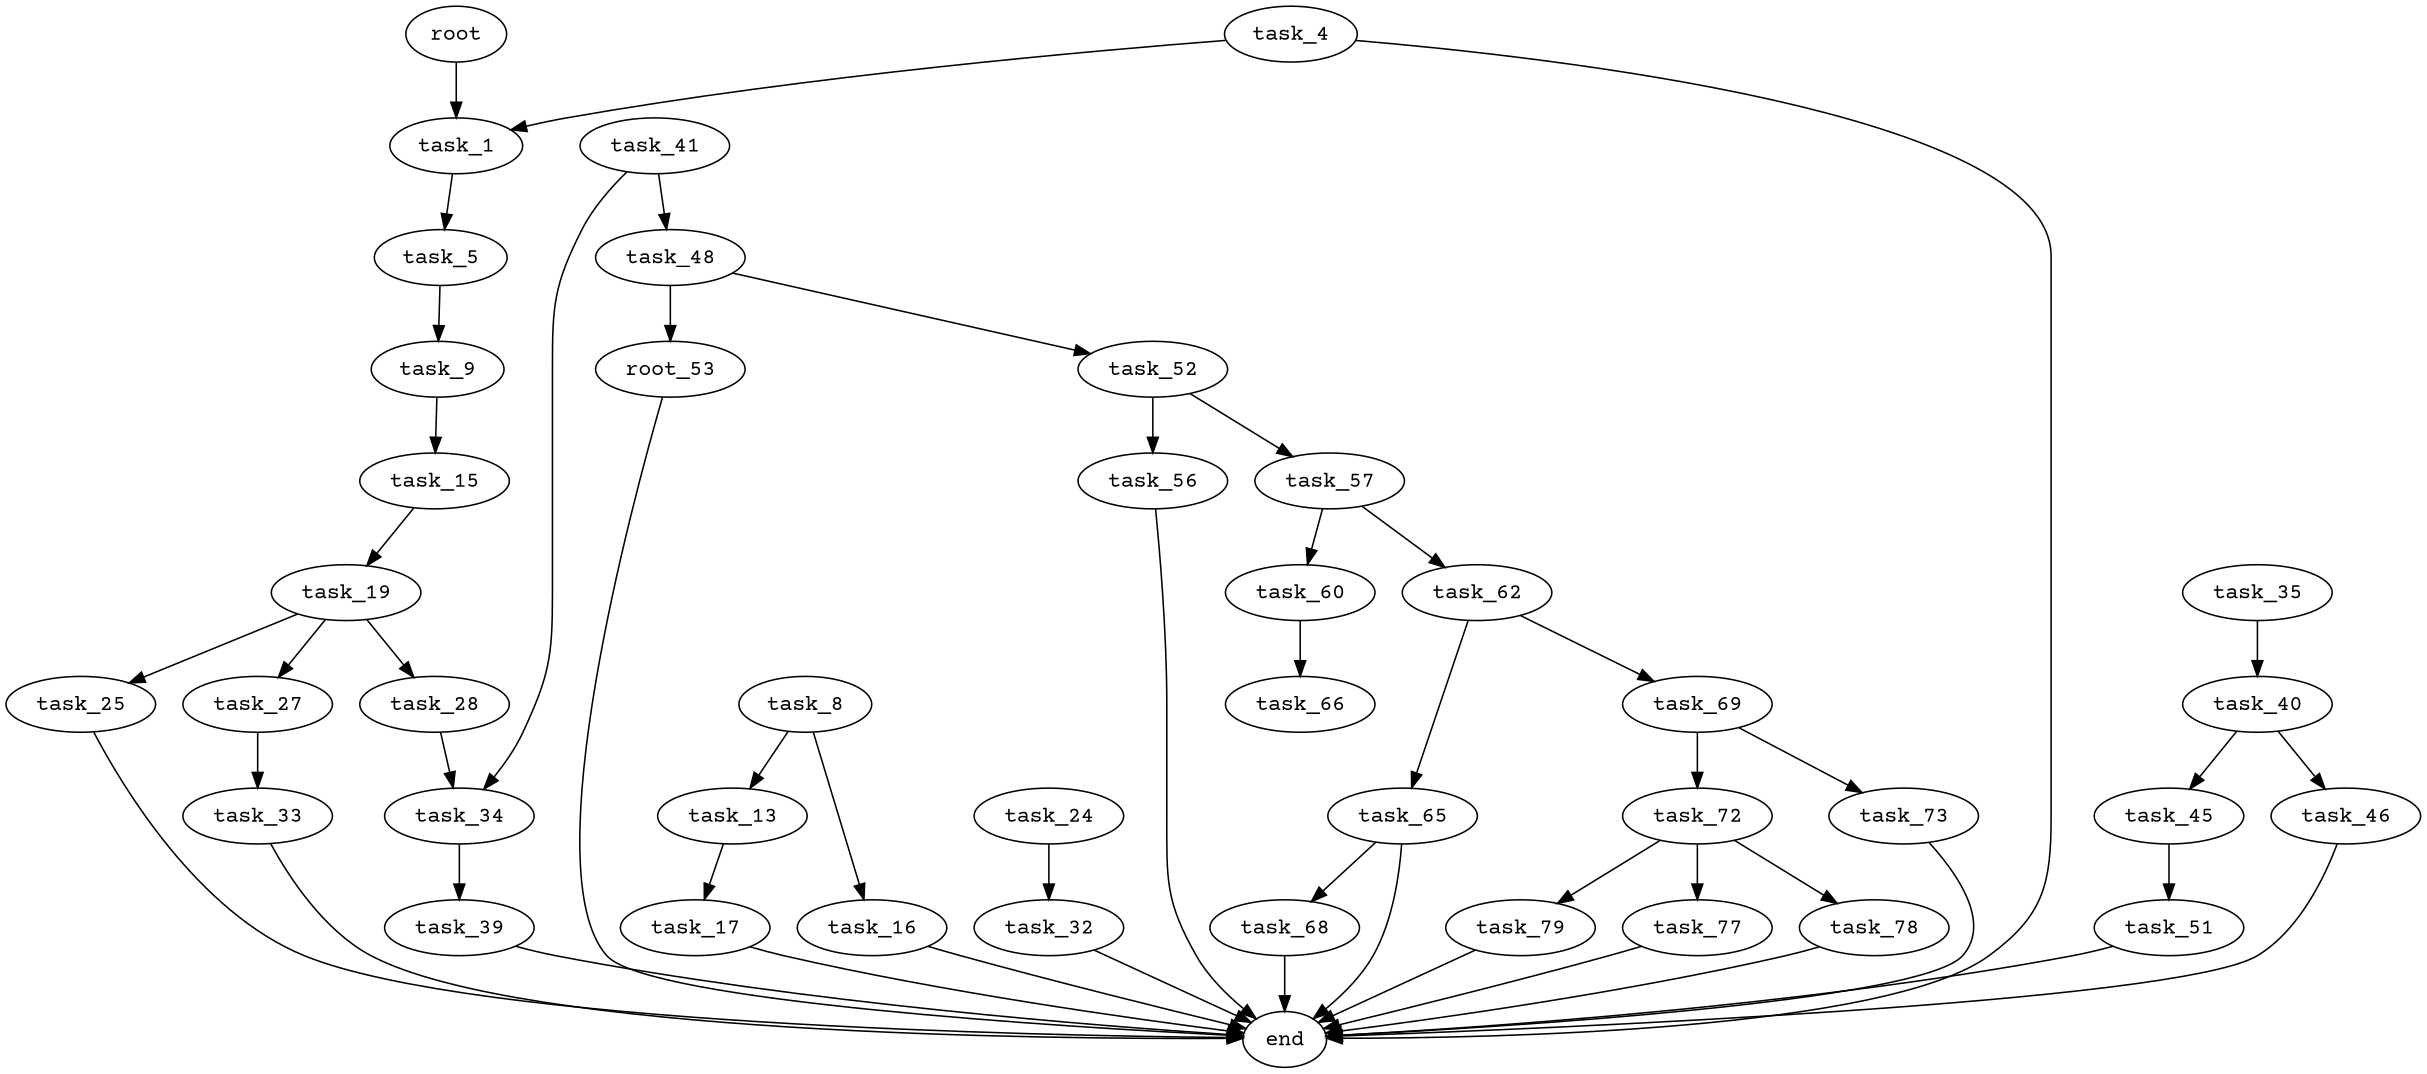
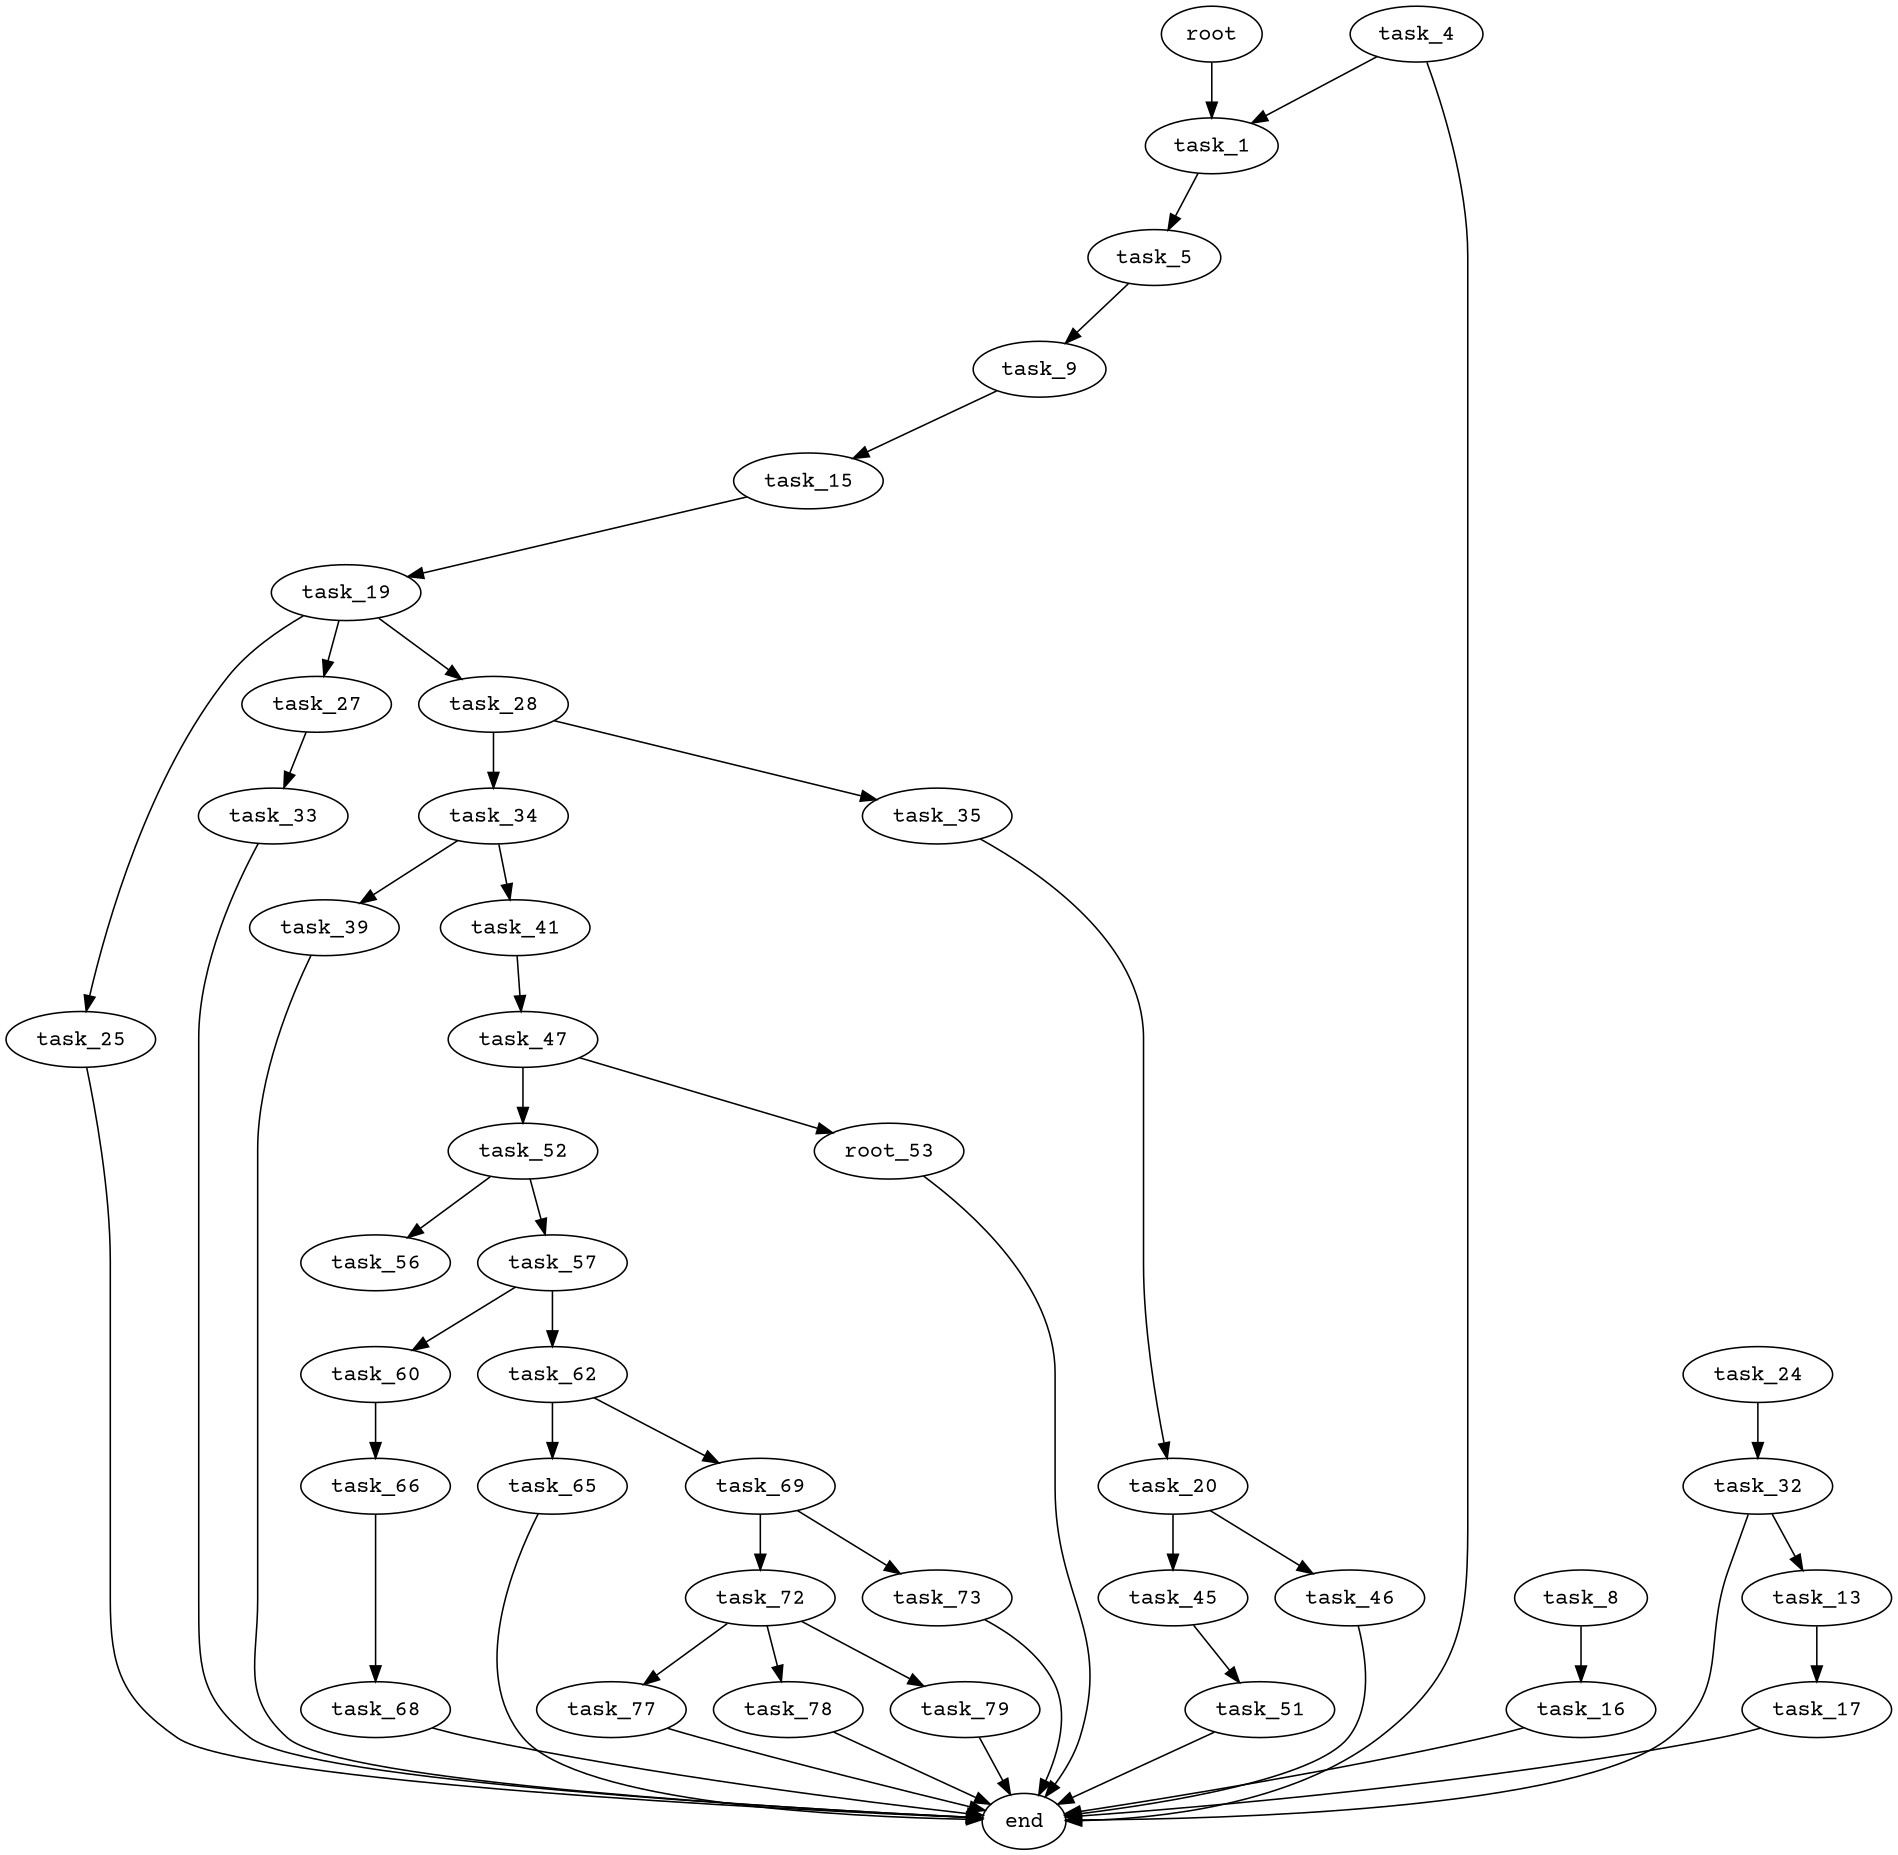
(670, 258) -> (523, 1039)
(552, 471) -> (503, 864)
(2257, 704) -> (1173, 1486)
(773, 753) -> (1784, 1535)
none -> (708, 758)
(1167, 770) -> none
(1349, 867) -> (376, 1590)
